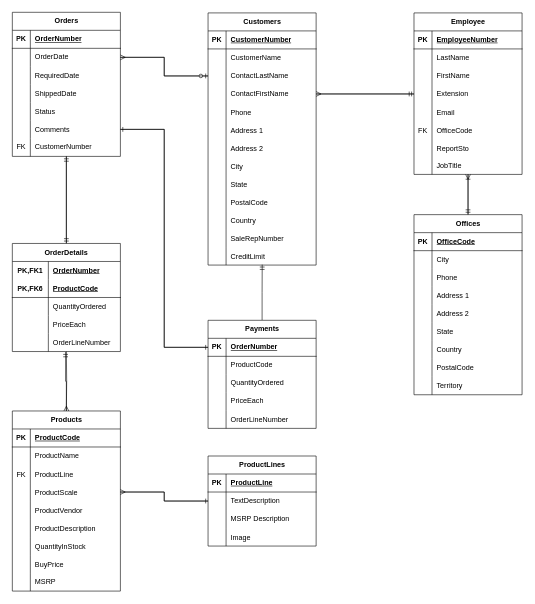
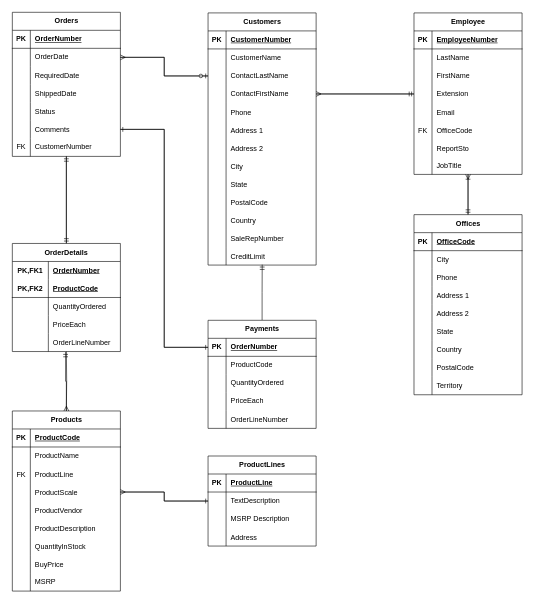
(30, 288) -> (30, 288)
(240, 537) -> (245, 537)
